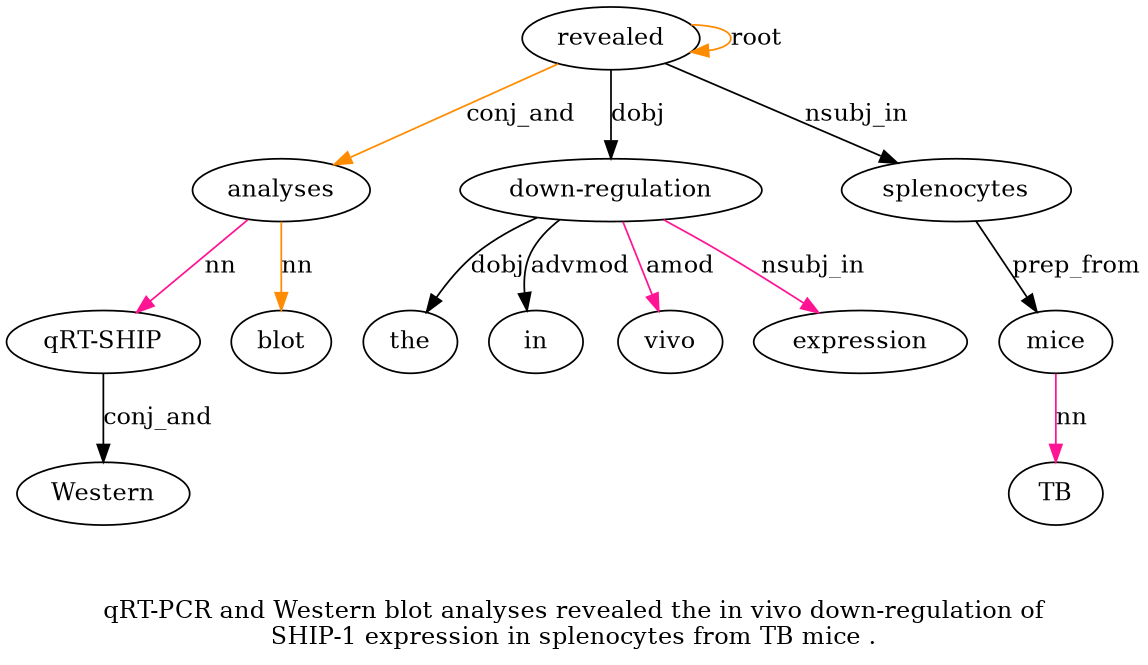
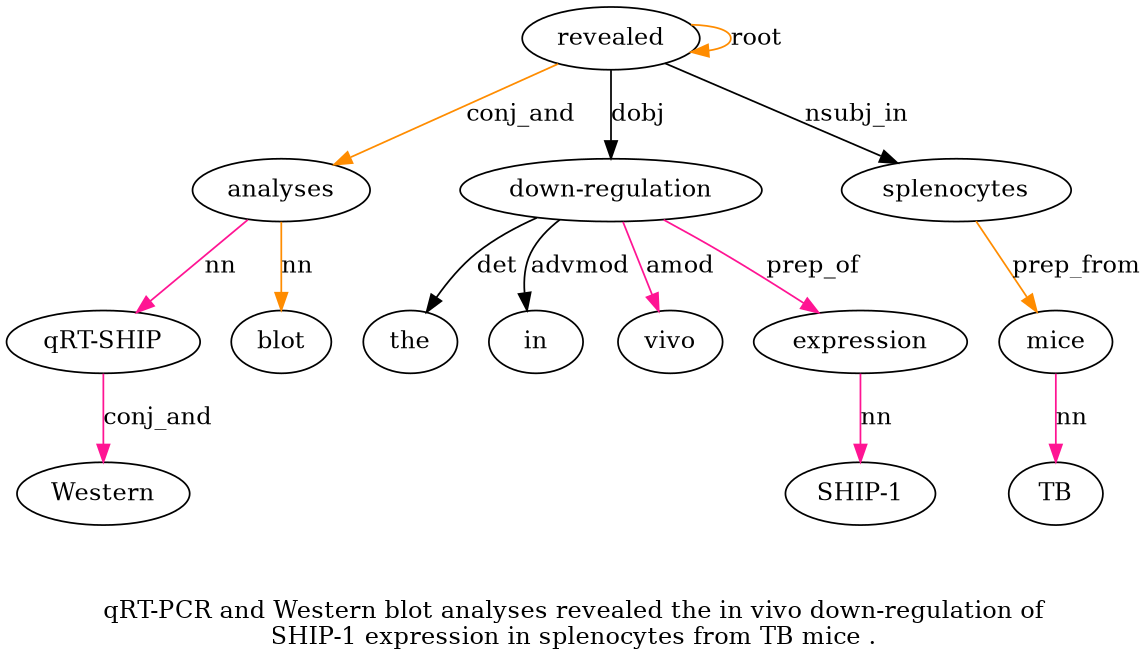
(1001, 259) -> (1001, 259)
(498, 266) -> (498, 266)
(813, 266) -> (813, 266)
(103, 409) -> (103, 409)
none -> (860, 494)
